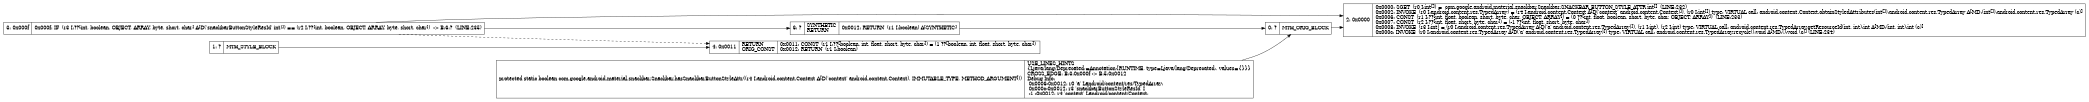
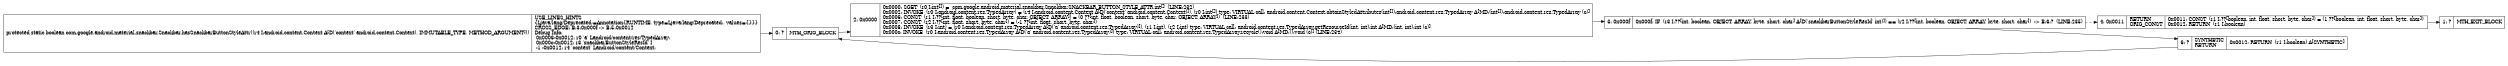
(858, 15) -> (1597, 21)
(251, 47) -> (2479, 22)
(492, 47) -> (2432, 22)
